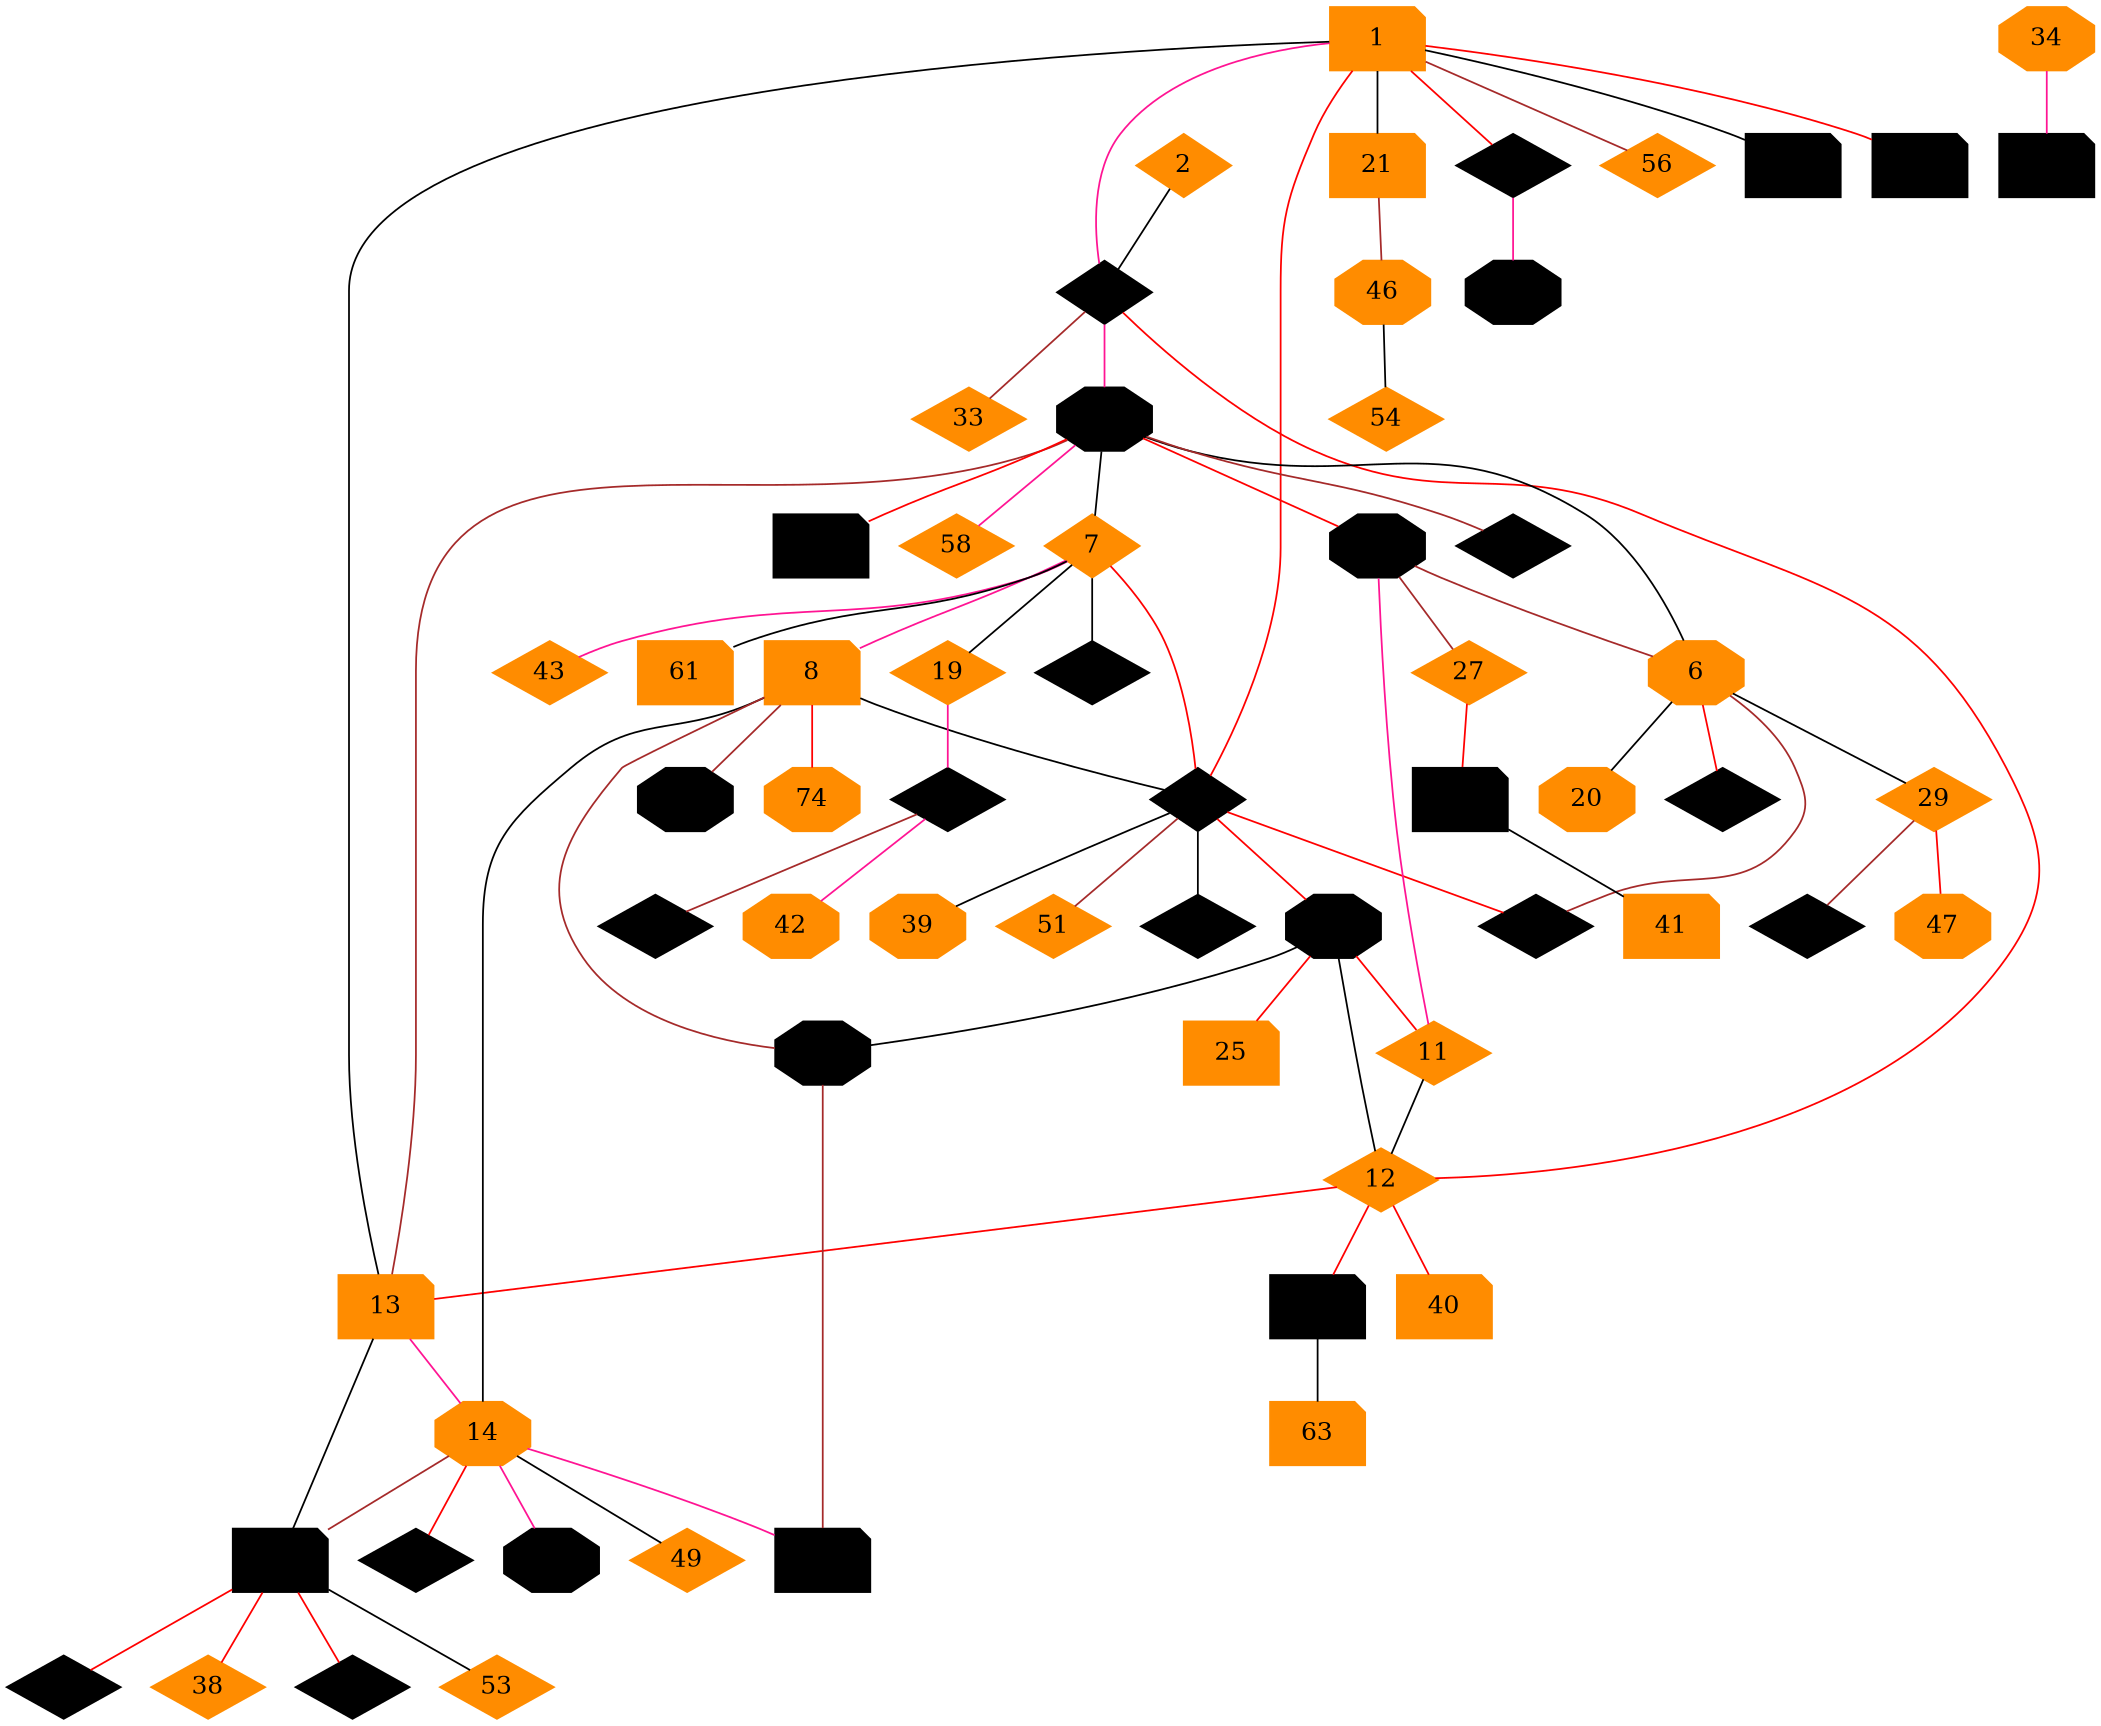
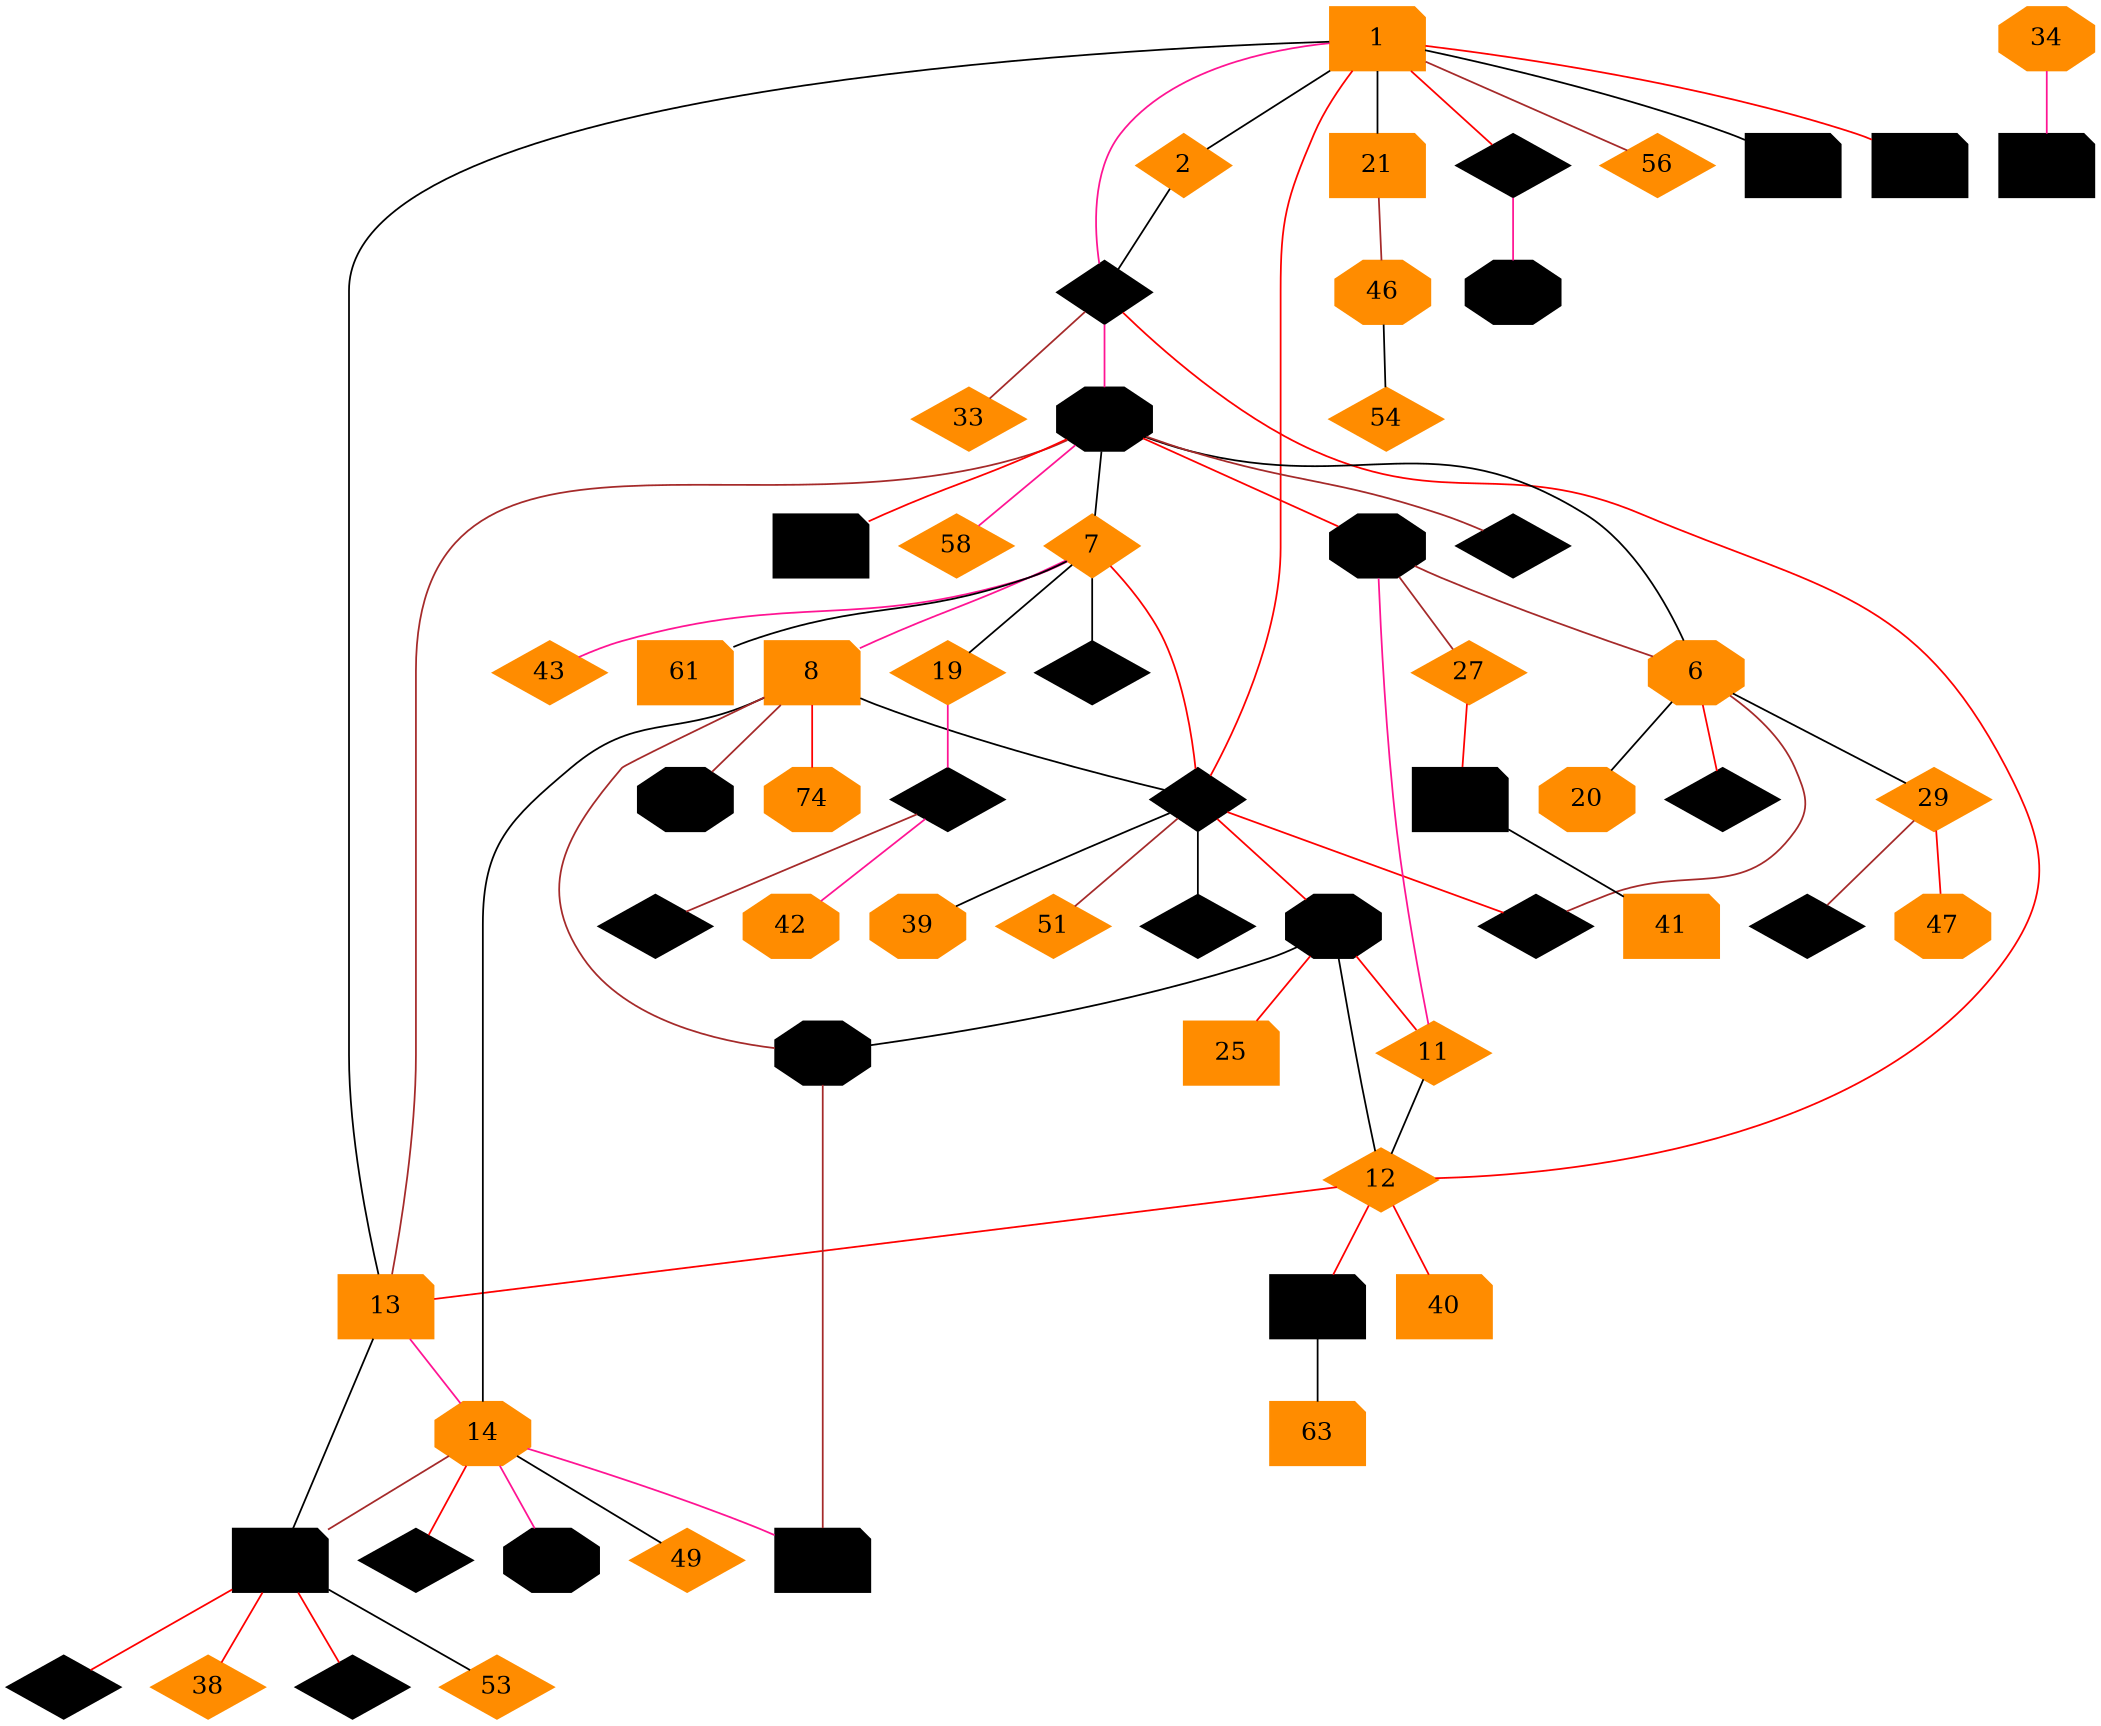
none -> (1269, 110)
